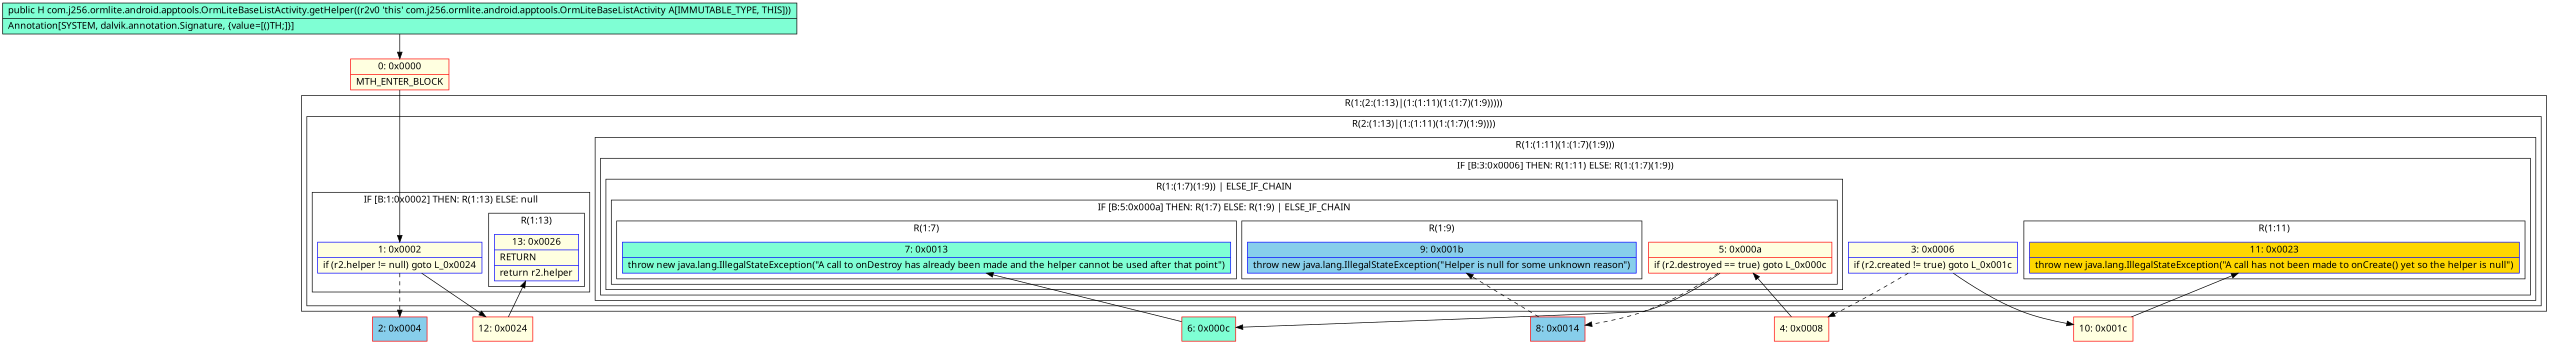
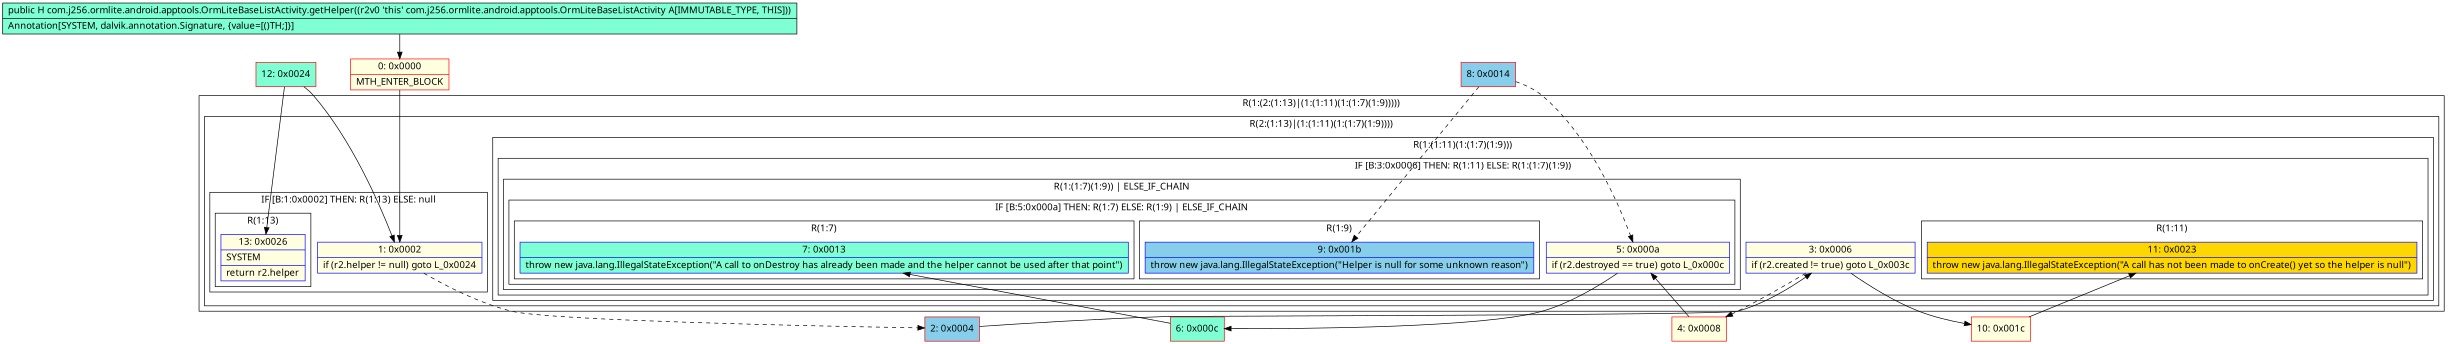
(518, 257) -> (244, 257)
(1740, 258) -> (1638, 258)
(1933, 265) -> (1831, 265)
(455, 296) -> (355, 157)
none -> (1397, 316)
(1625, 317) -> (1587, 147)
(503, 329) -> (286, 74)
